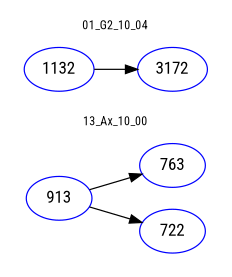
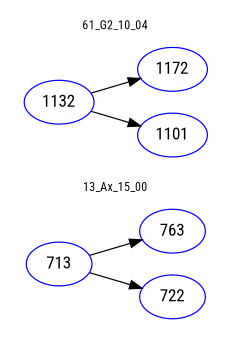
(116, 26) -> (116, 26)
(173, 69) -> (173, 69)
(116, 122) -> (116, 188)
none -> (173, 135)
(59, 198) -> (59, 264)
